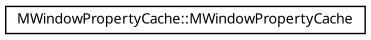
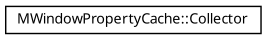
(185, 20) -> (133, 20)
